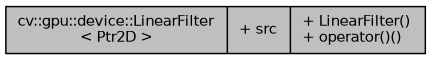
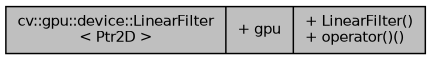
(258, 29) -> (260, 29)
